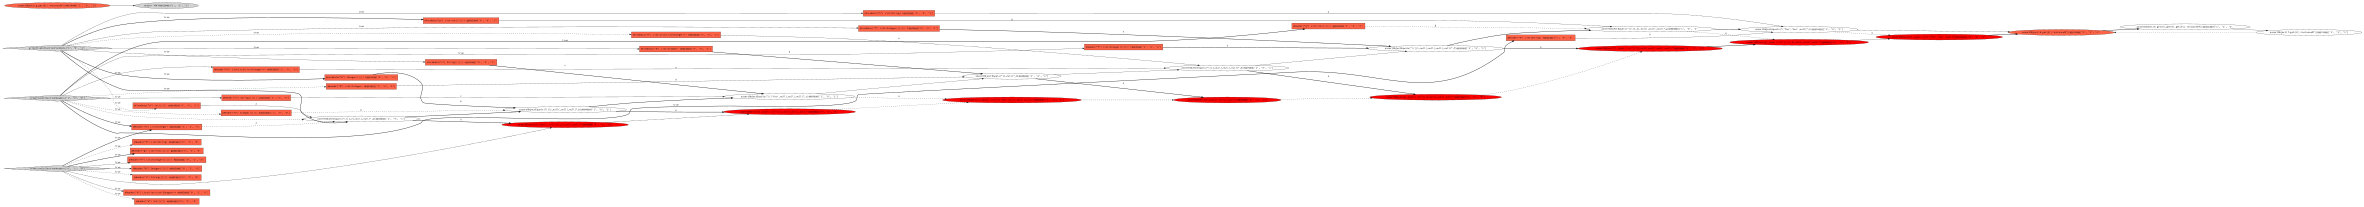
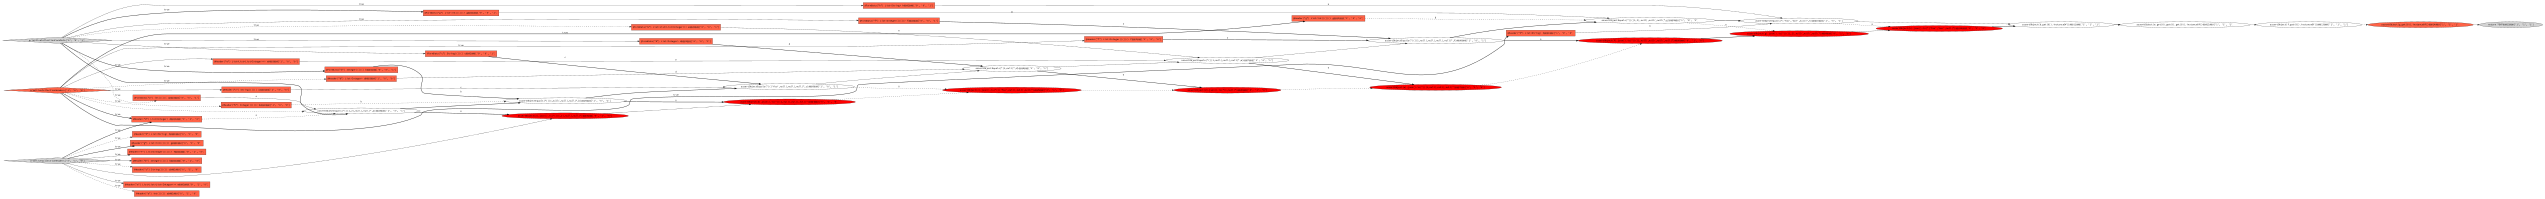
(2061, 32) -> (2061, 25)
(2186, 32) -> (2364, 25)
(57, 98) -> (57, 90)
